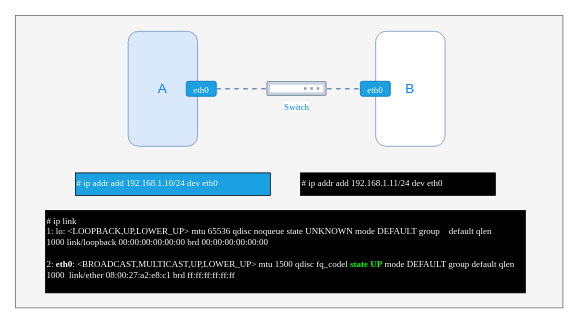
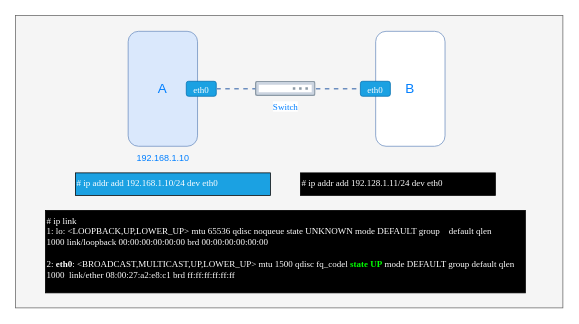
(297, 89) -> (286, 89)
none -> (163, 158)
(386, 184) -> (386, 184)
